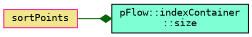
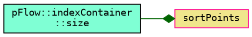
(89, 19) -> (152, 19)
